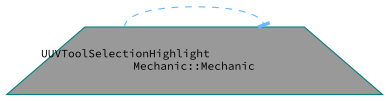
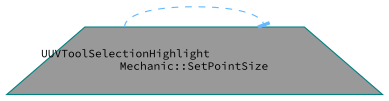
(195, 61) -> (195, 61)
